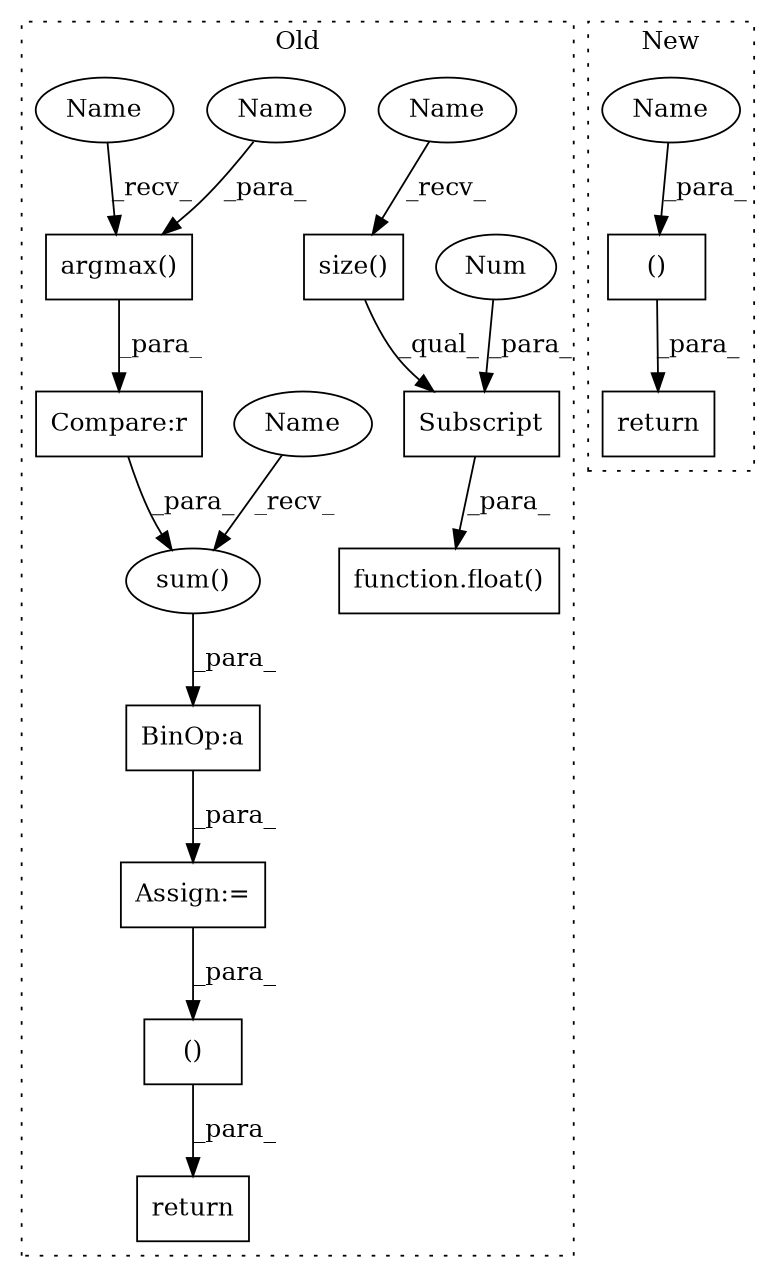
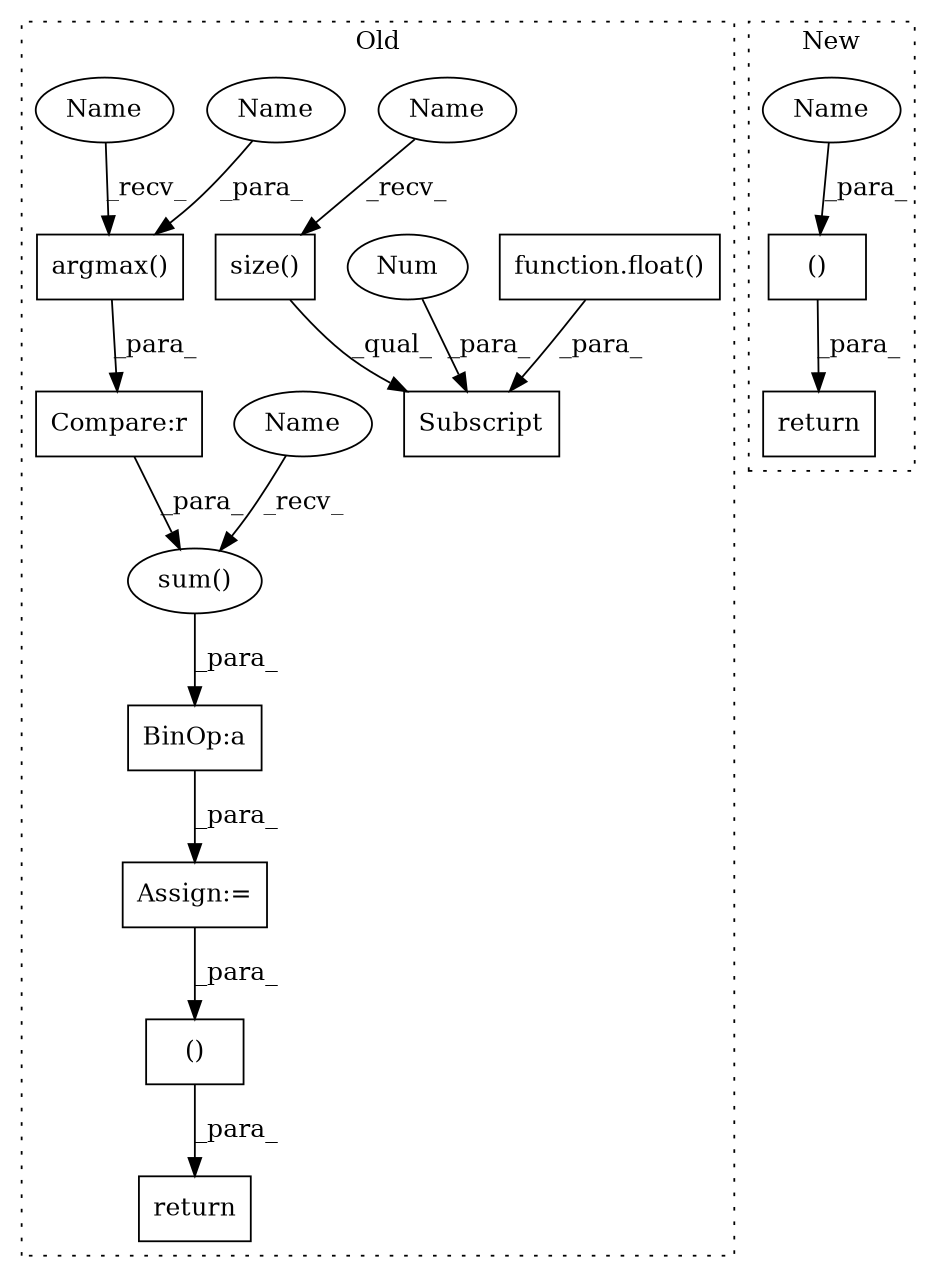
(467, 493) -> (554, 339)
